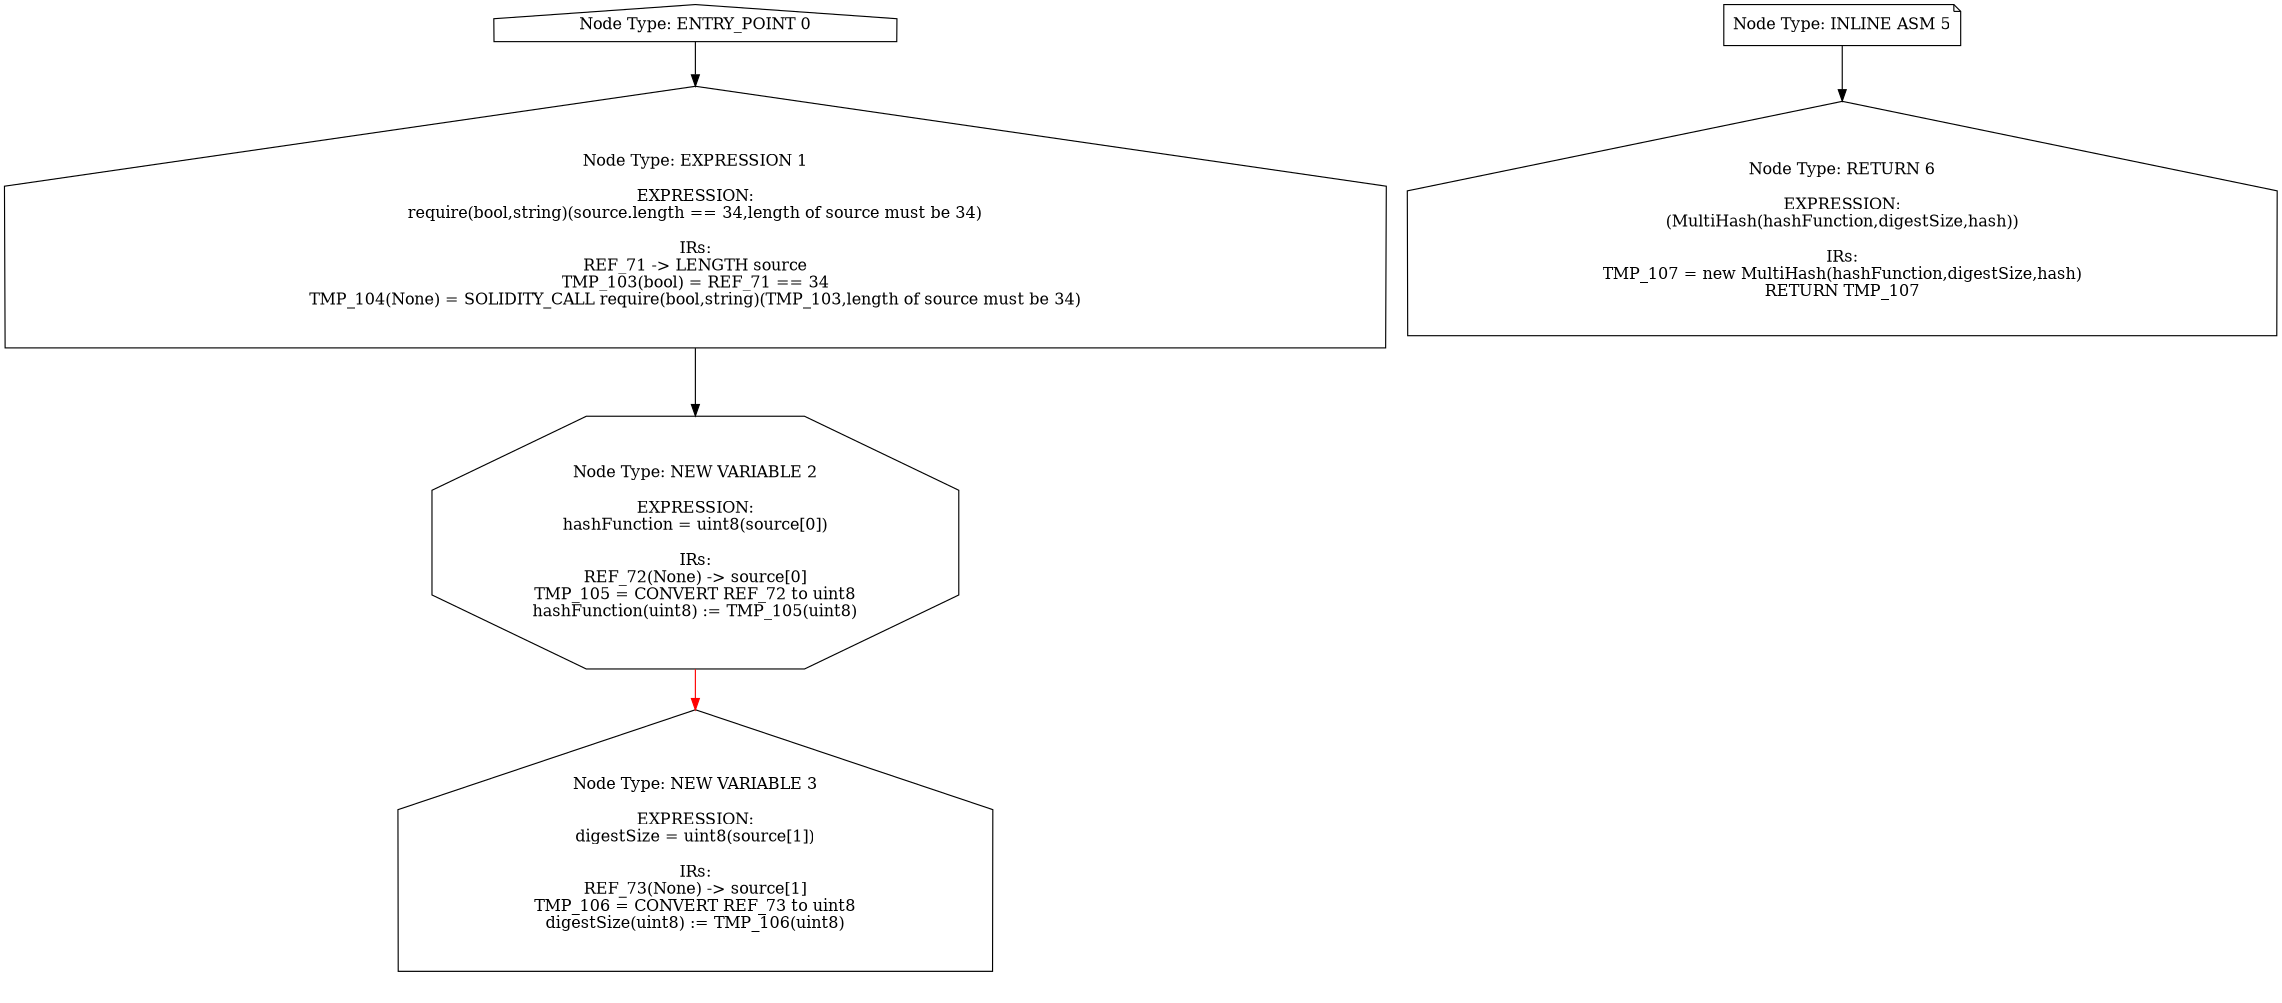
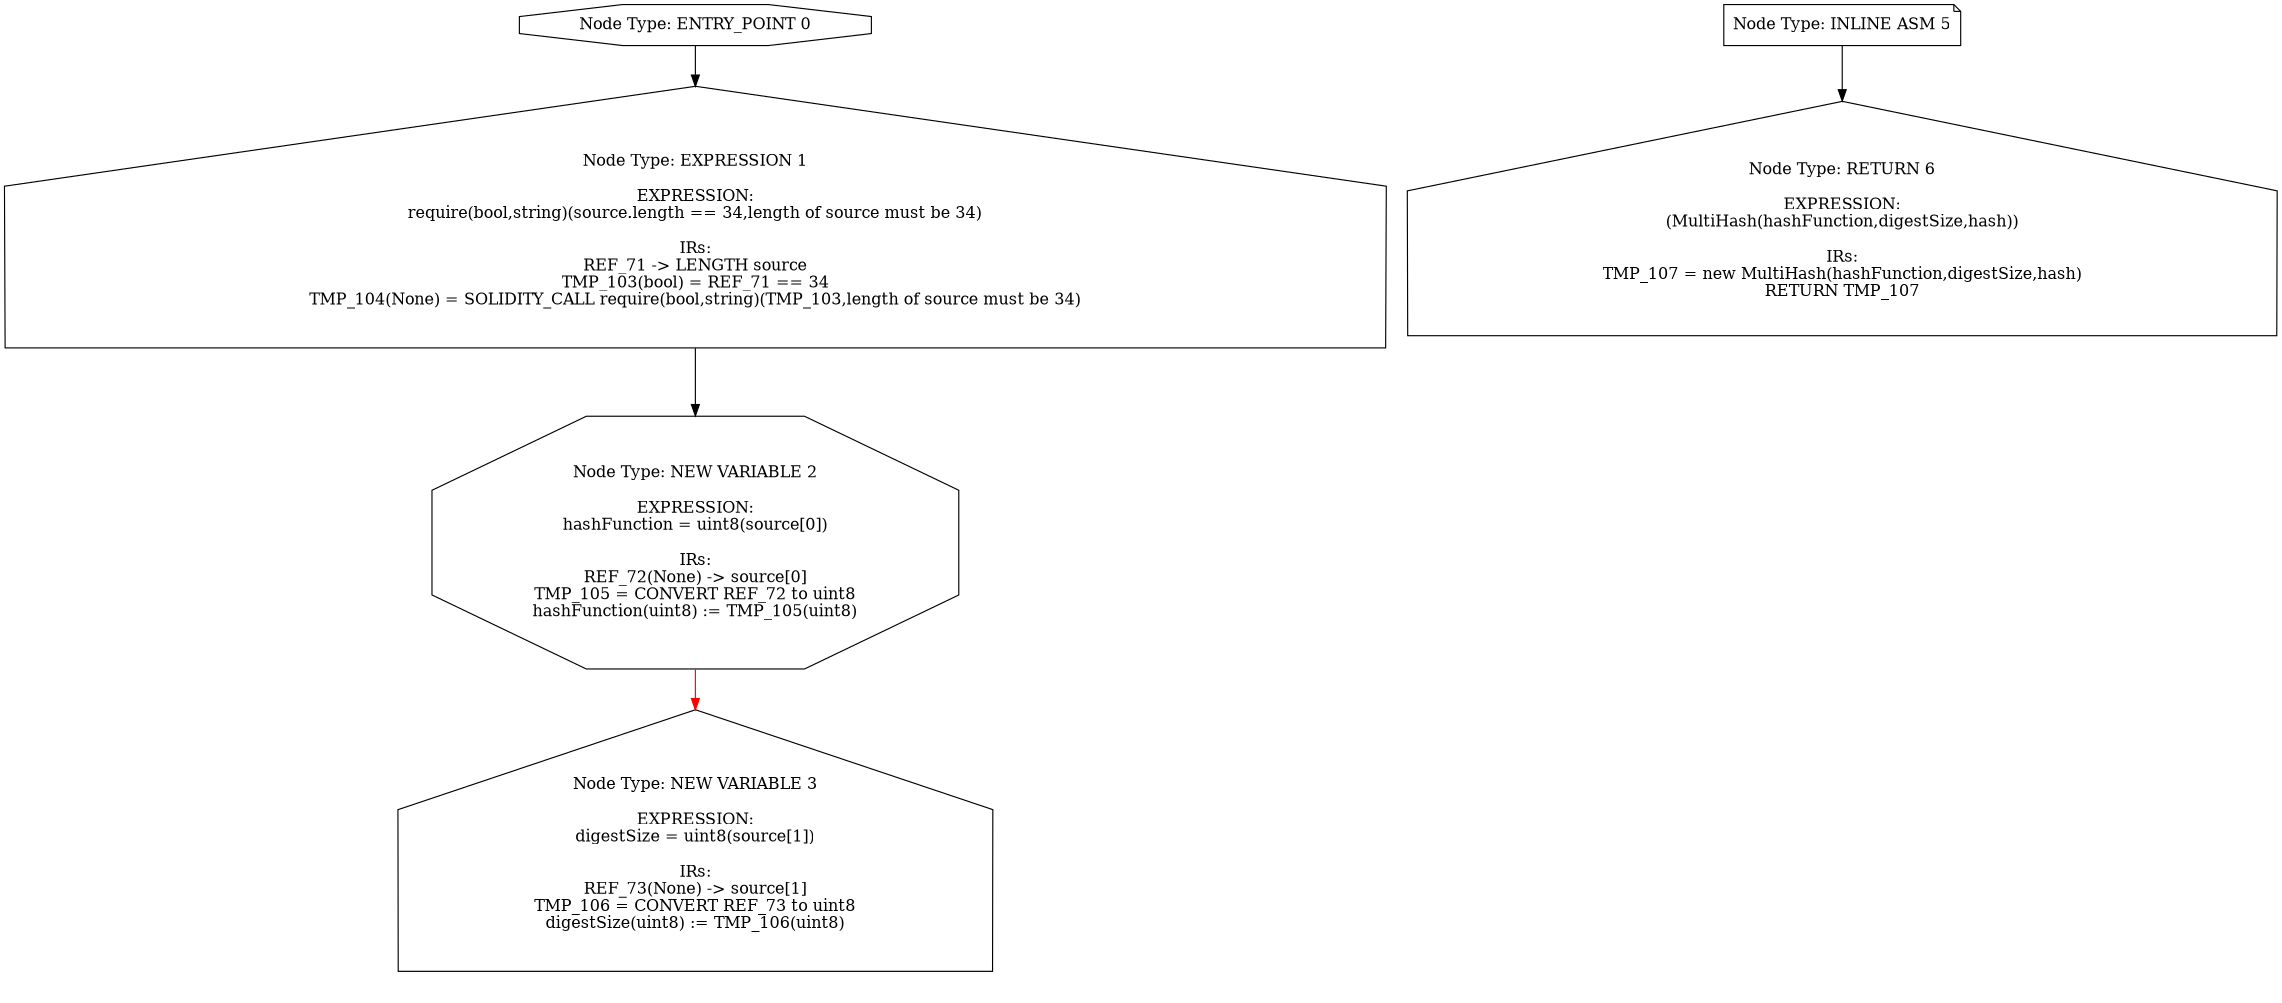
(695, 25) -> (695, 25)
